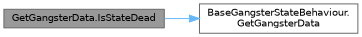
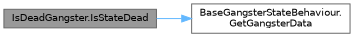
(84, 19) -> (80, 19)
